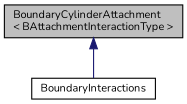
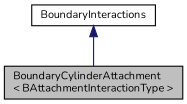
(94, 64) -> (94, 52)
